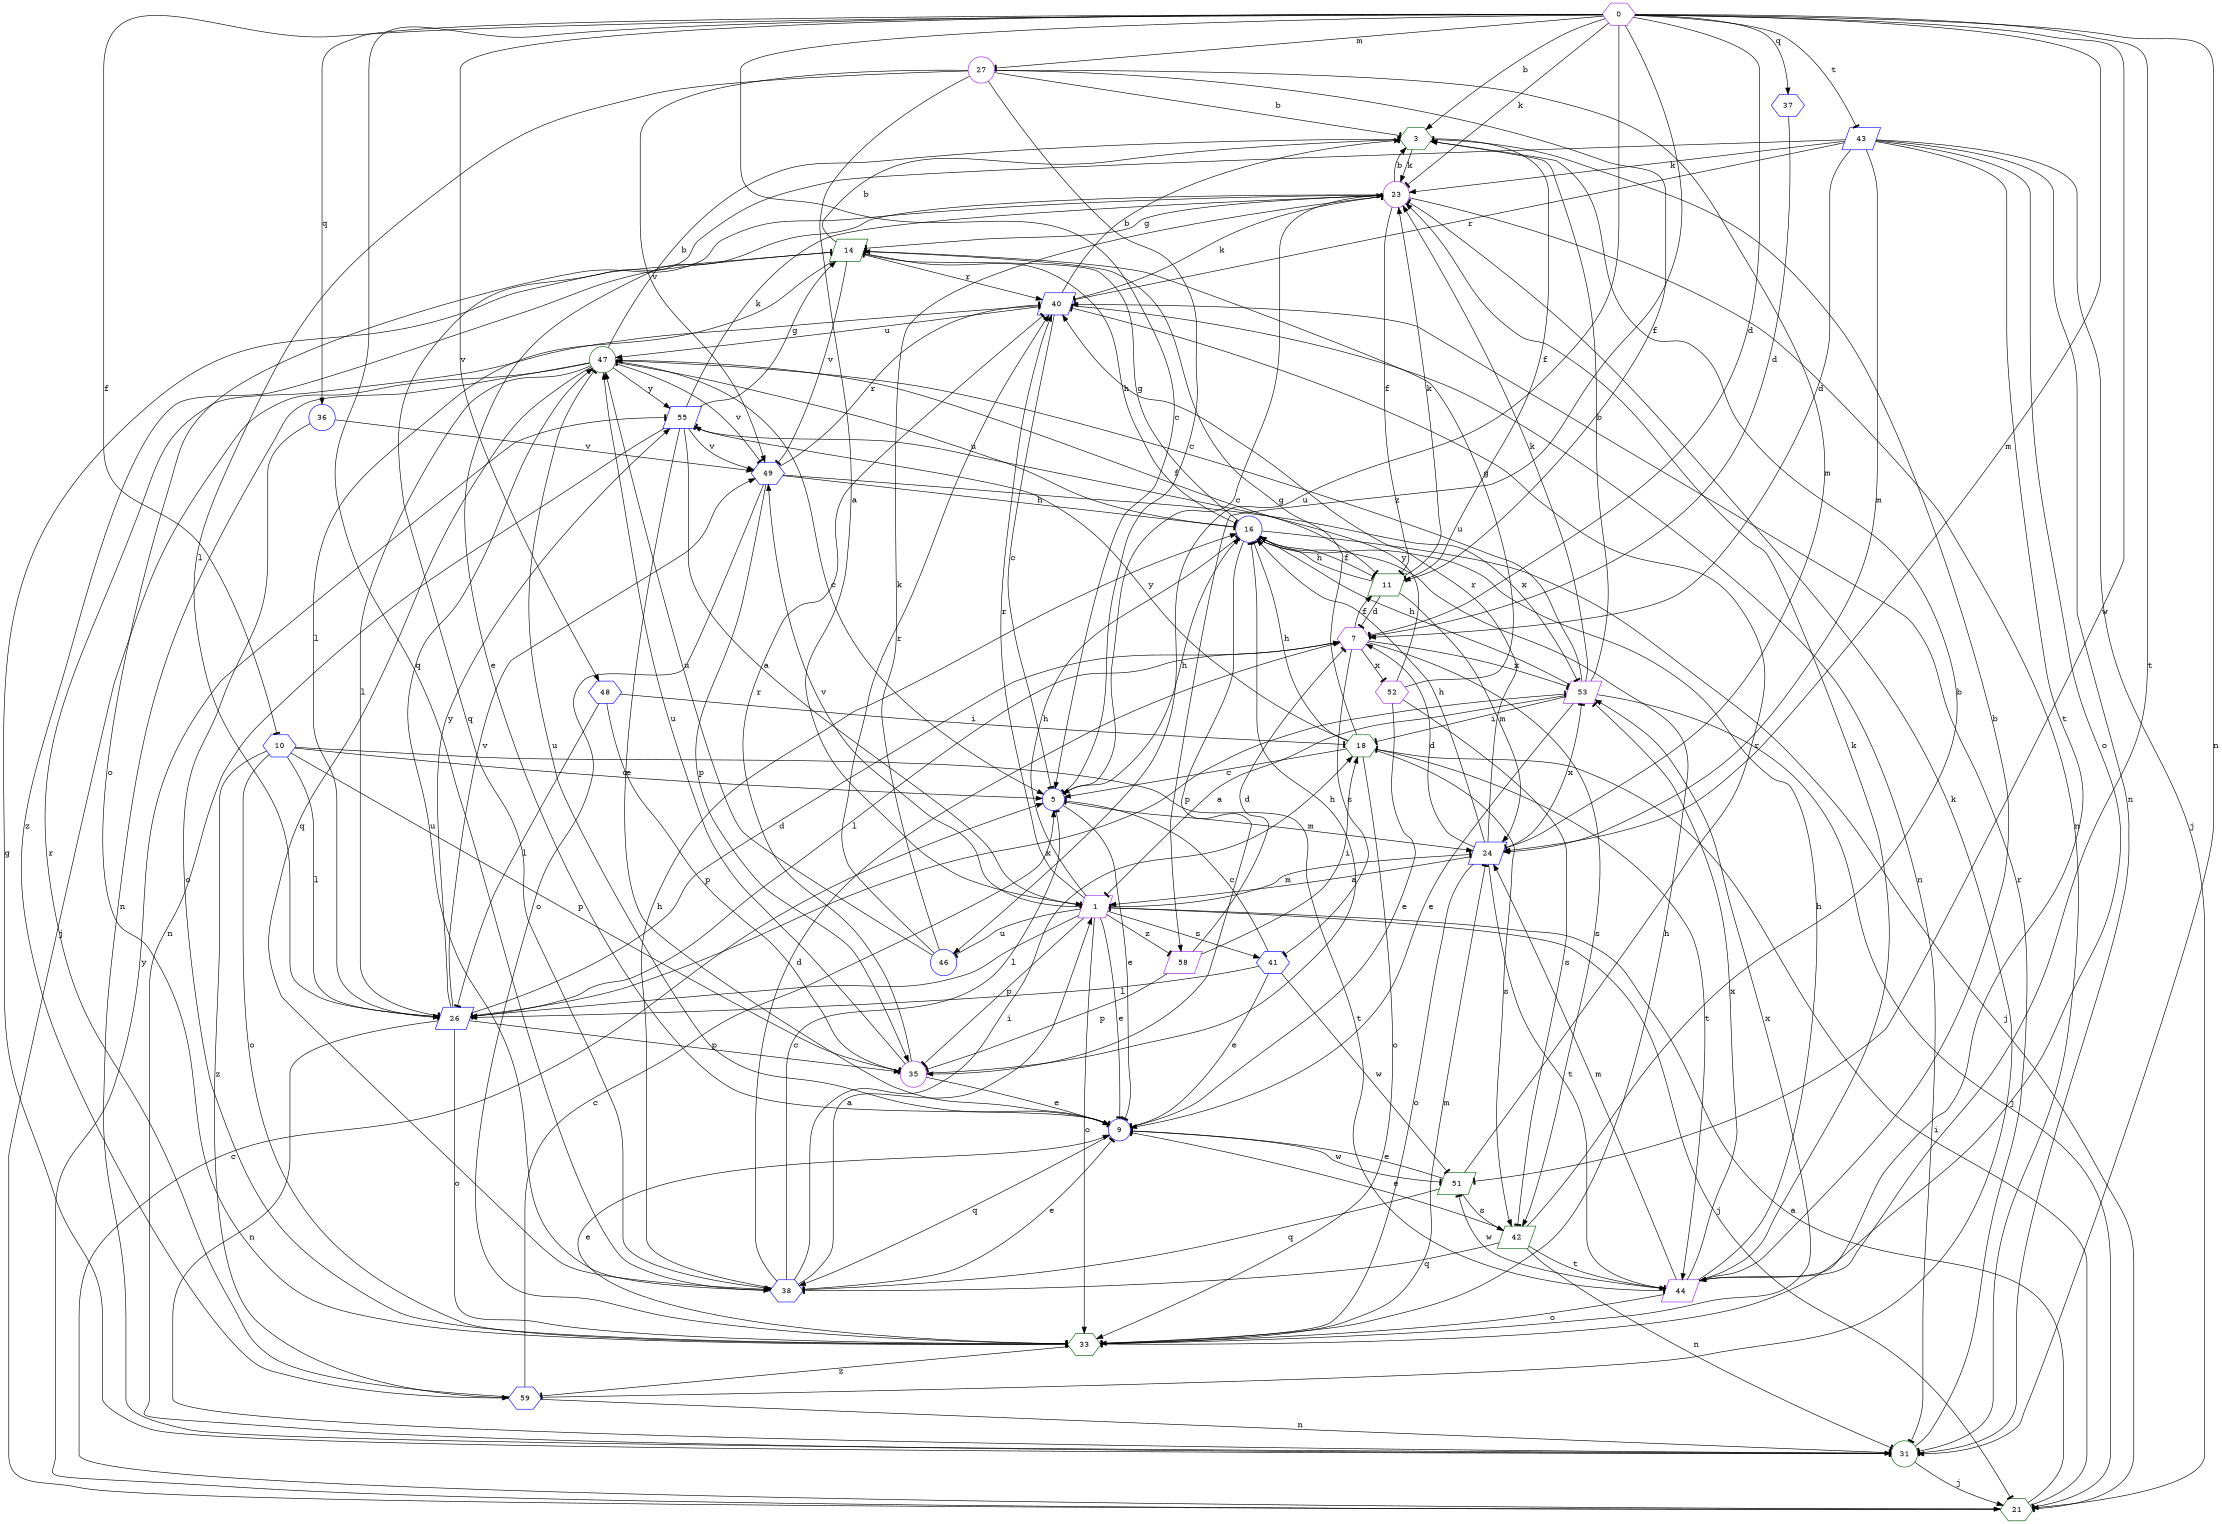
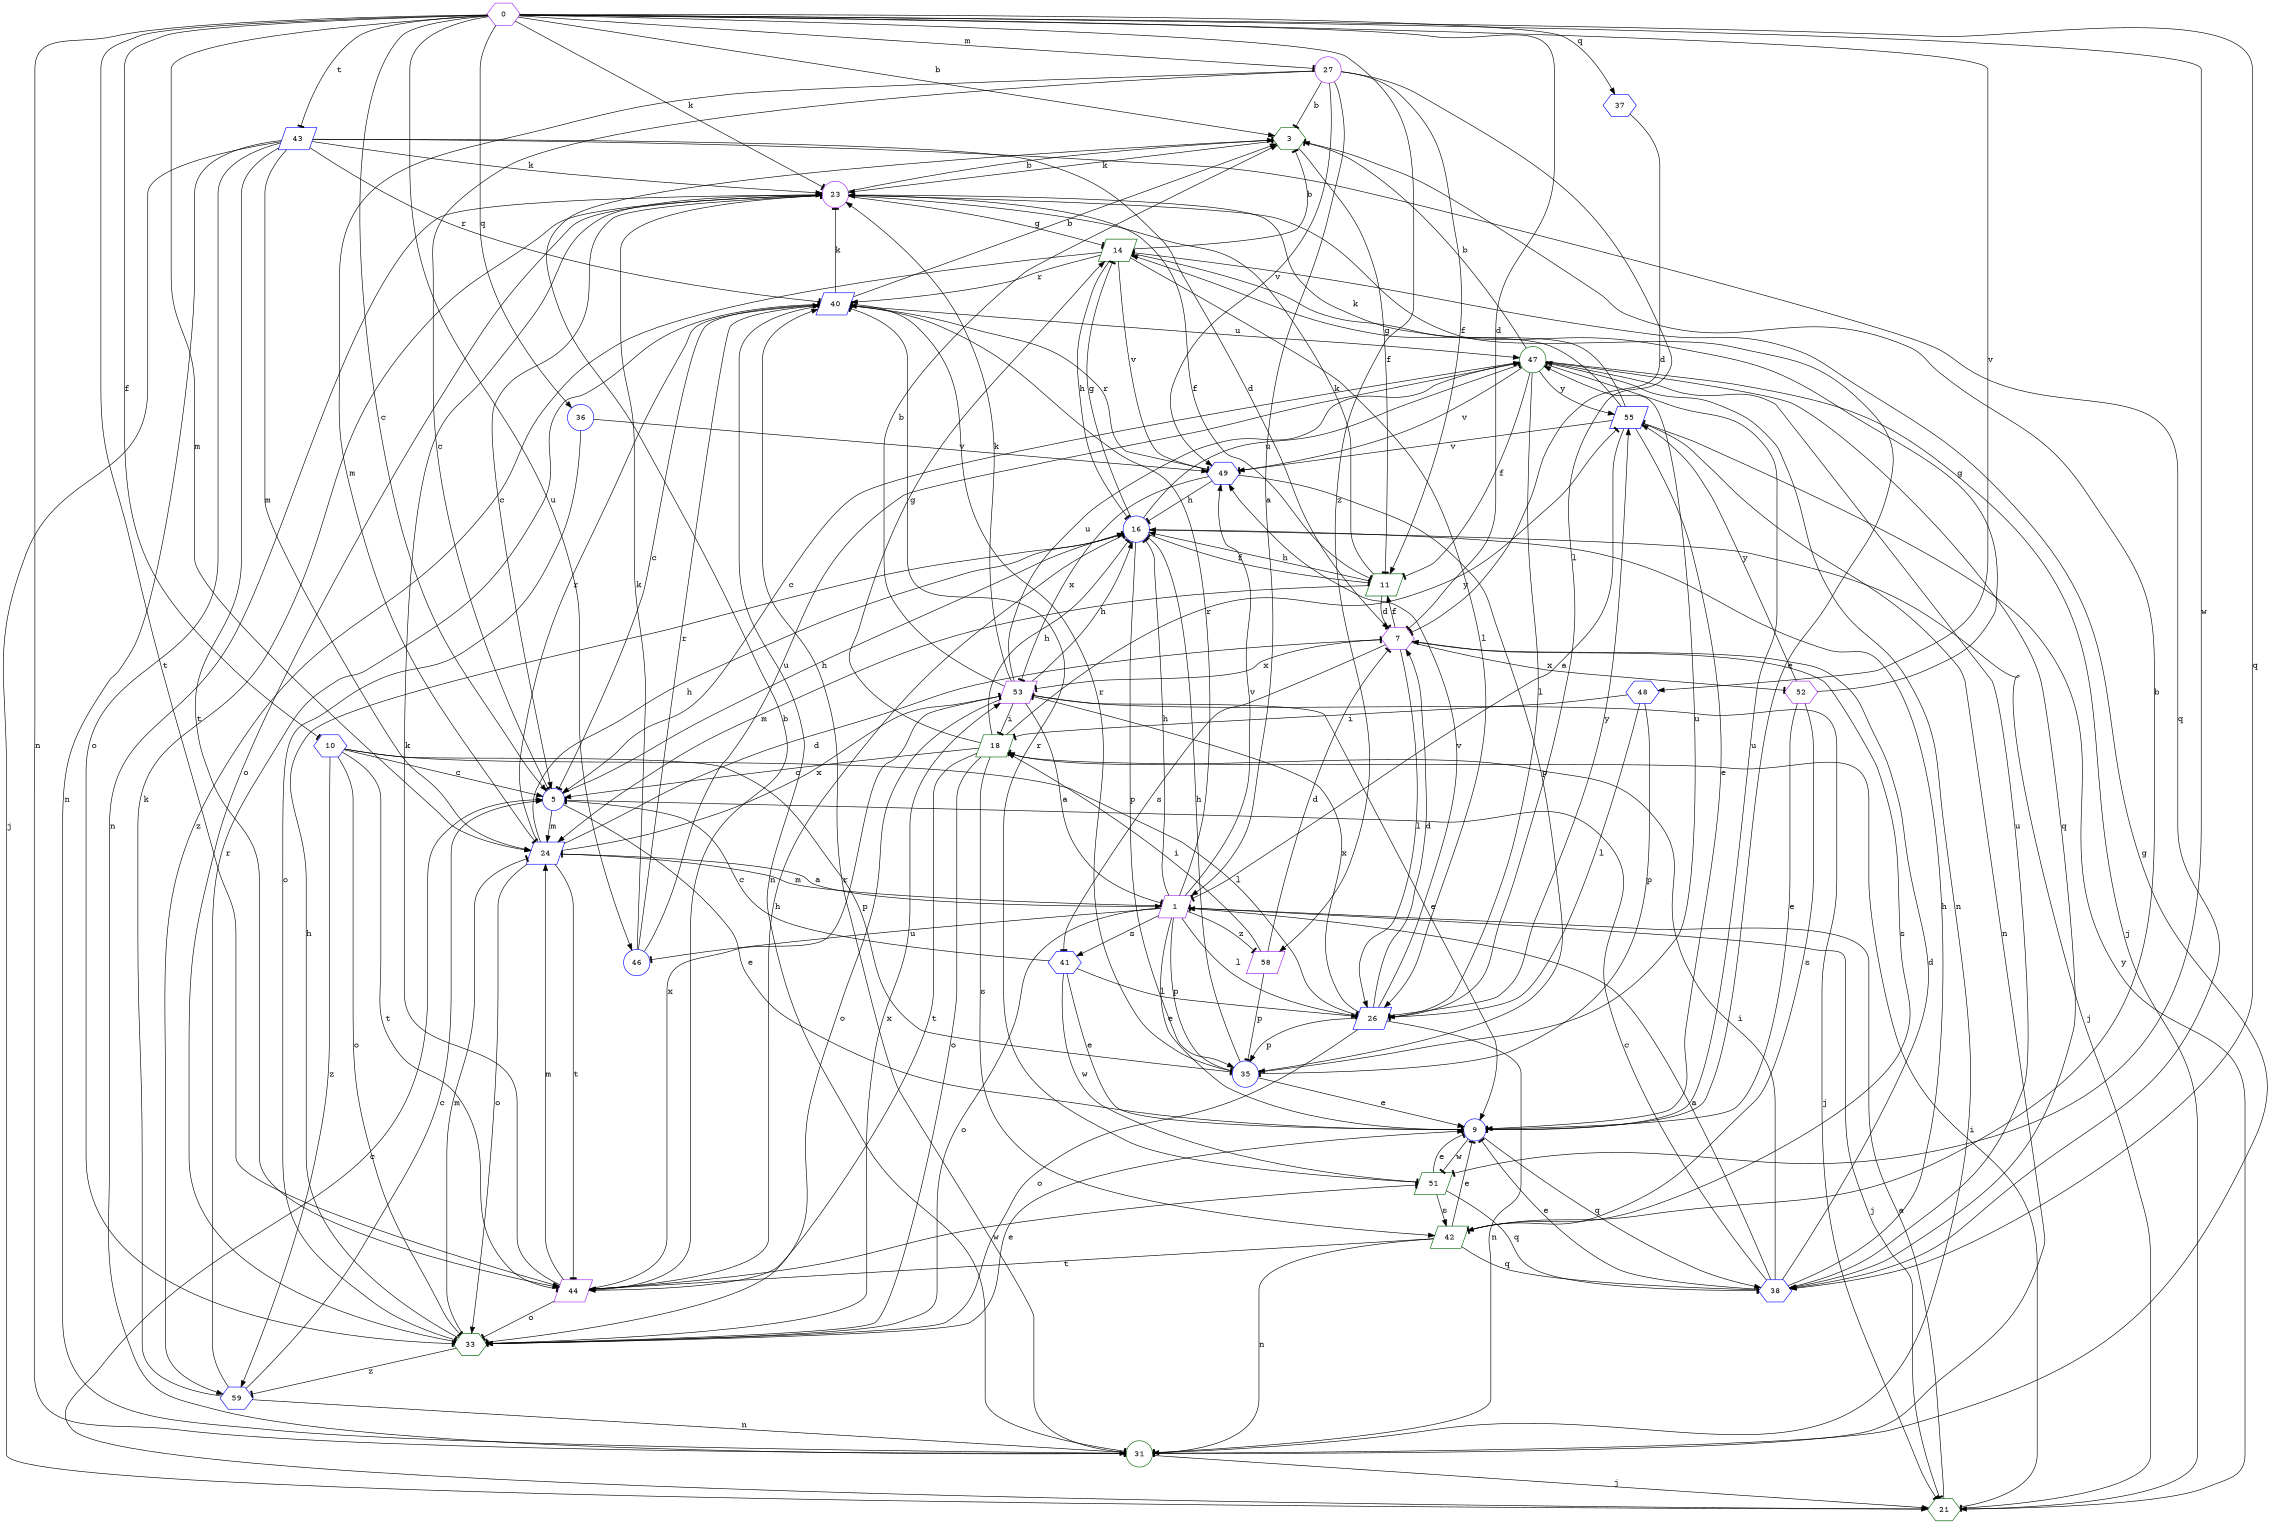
(1430, 745) -> (958, 689)
(1361, 746) -> (995, 746)
(913, 1074) -> (1245, 1074)
(485, 1104) -> (810, 1106)
